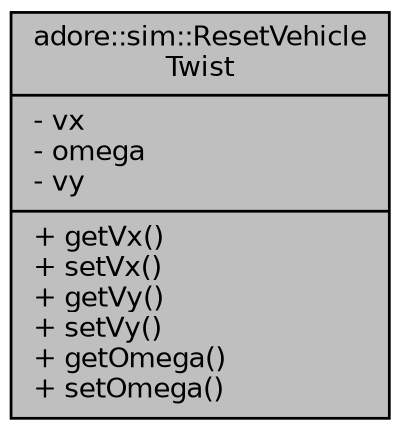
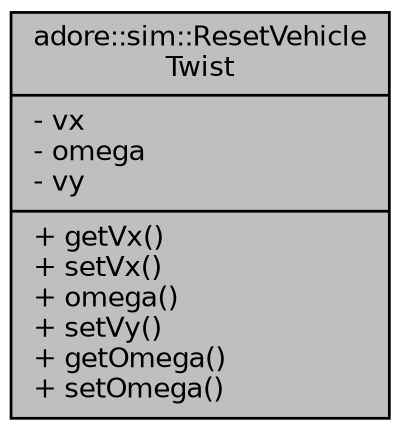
(99, 298) -> (106, 298)
